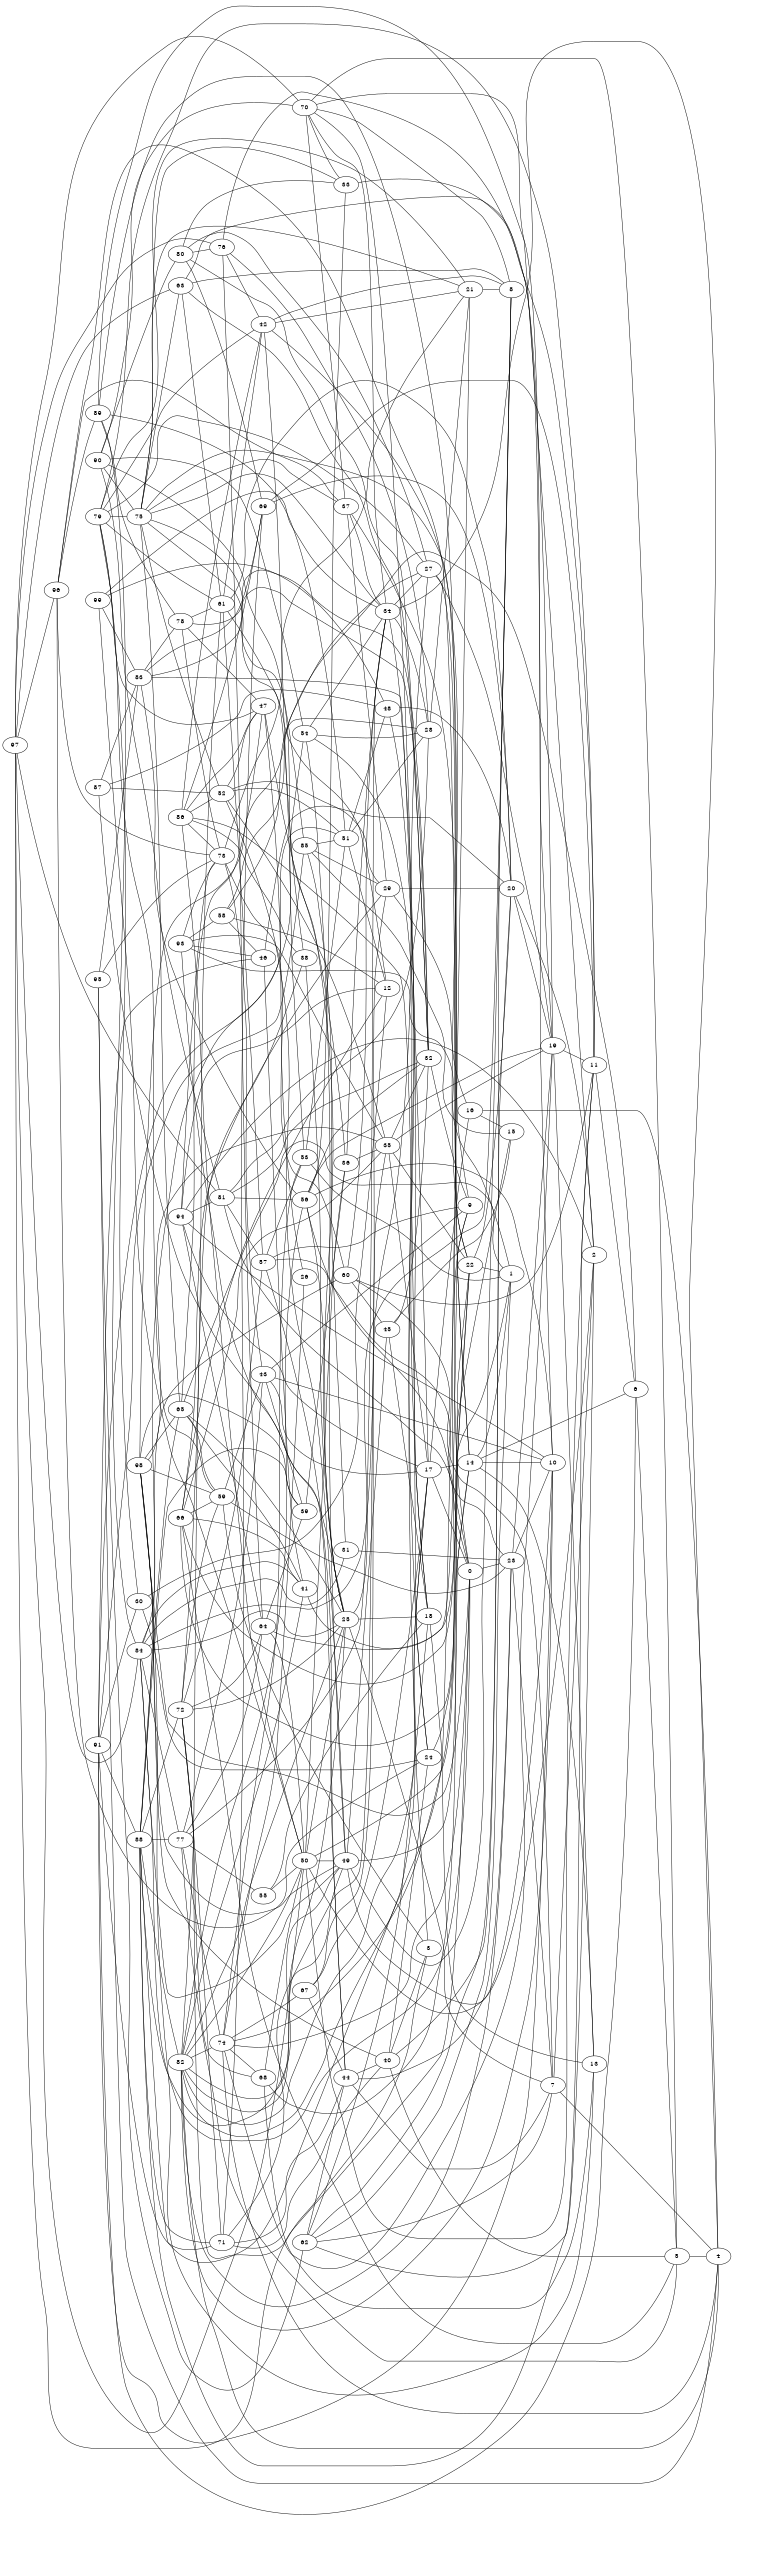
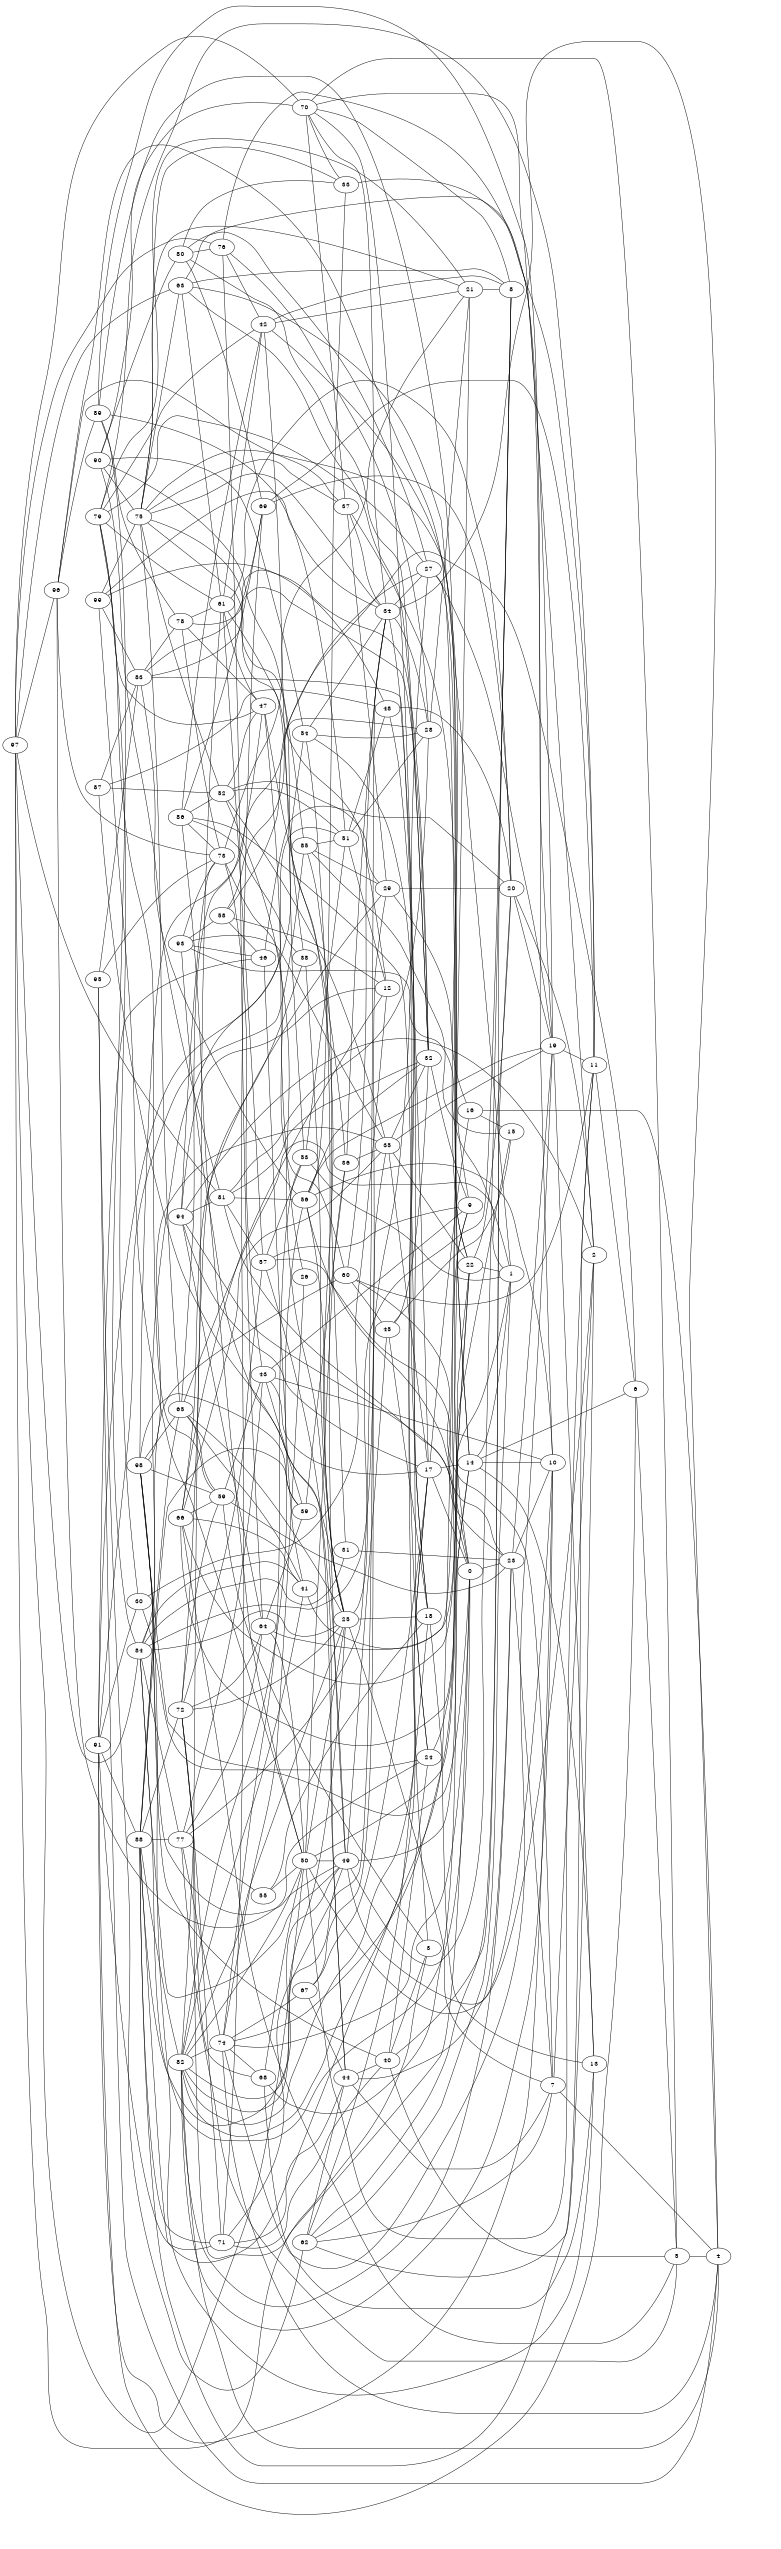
(119, 517) -> (115, 565)
(226, 764) -> (240, 666)
none -> (467, 795)
(361, 1347) -> (348, 1389)
